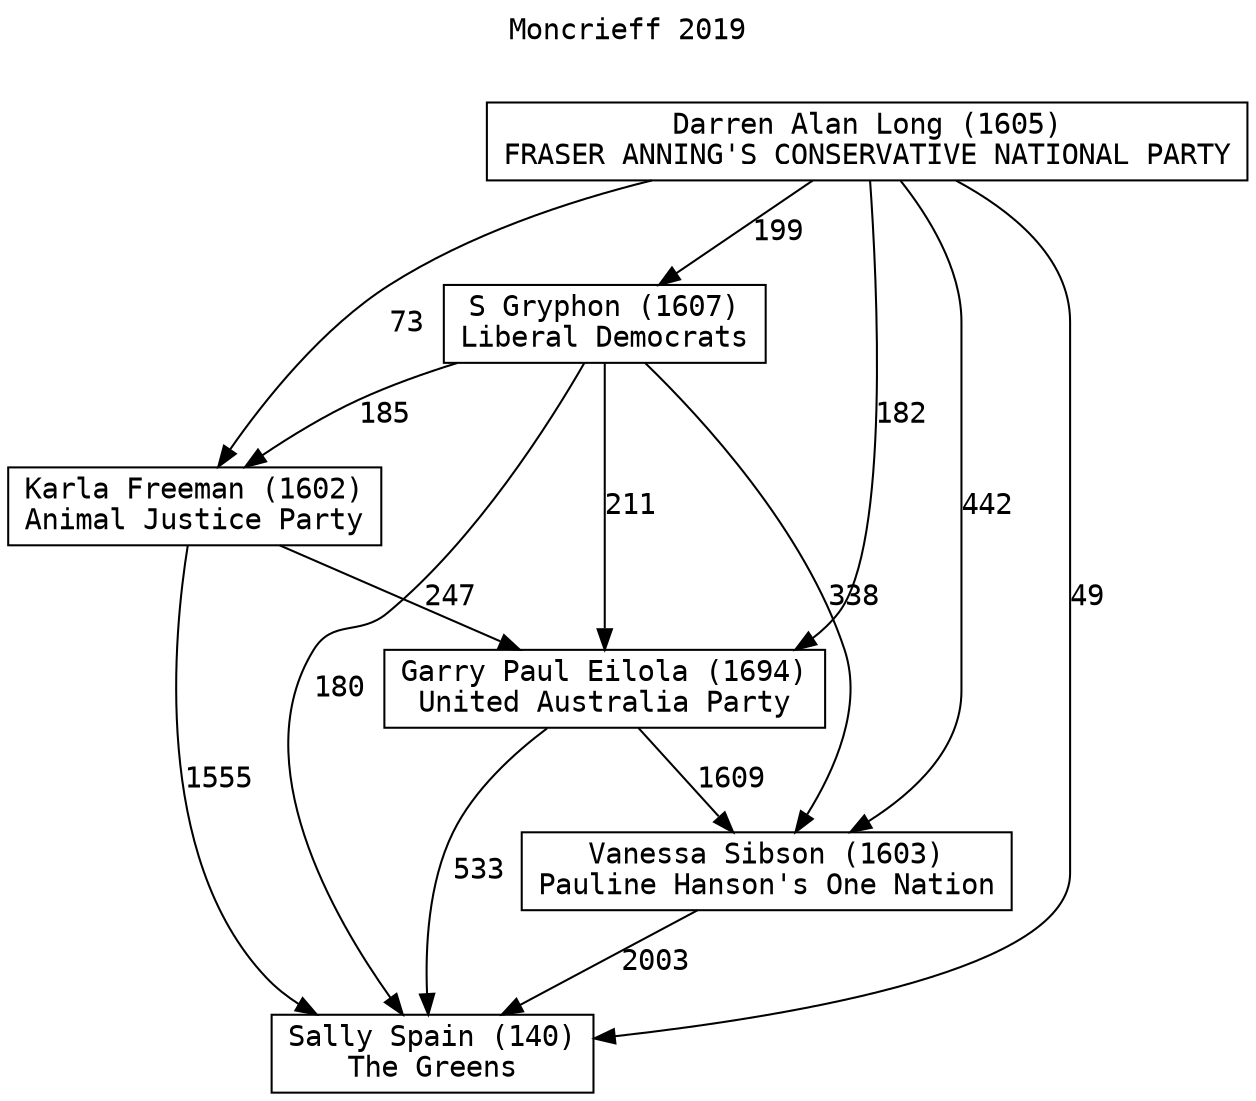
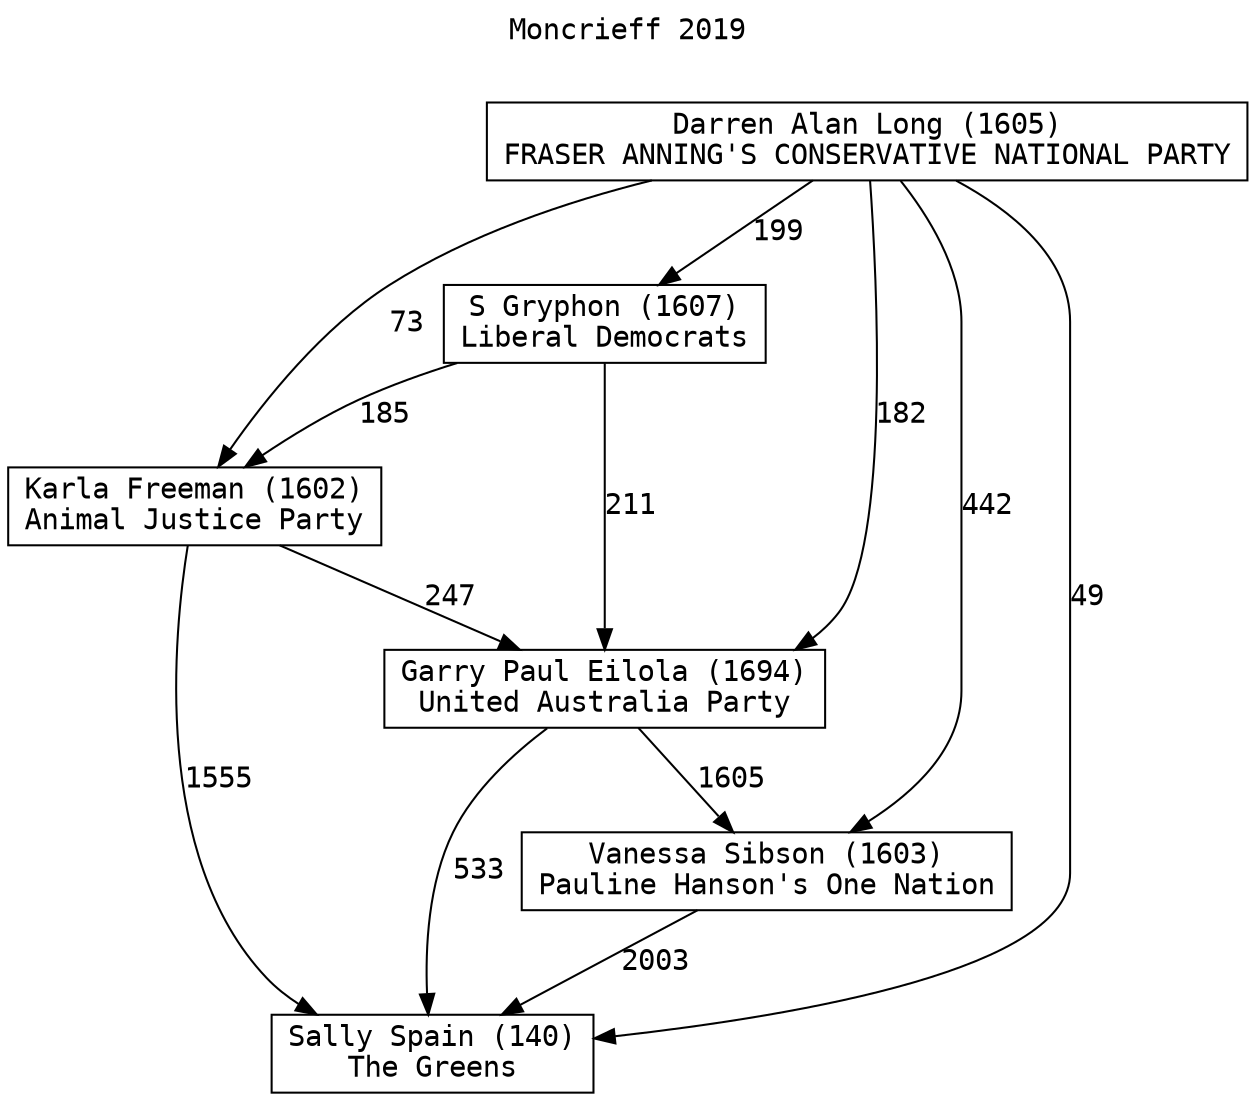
(808, 569) -> none
(323, 639) -> none
(732, 780) -> (732, 780)
